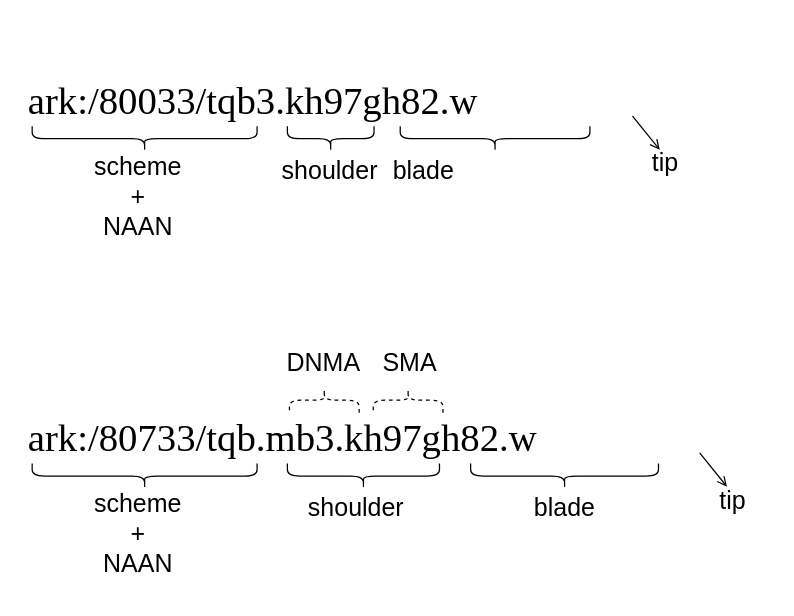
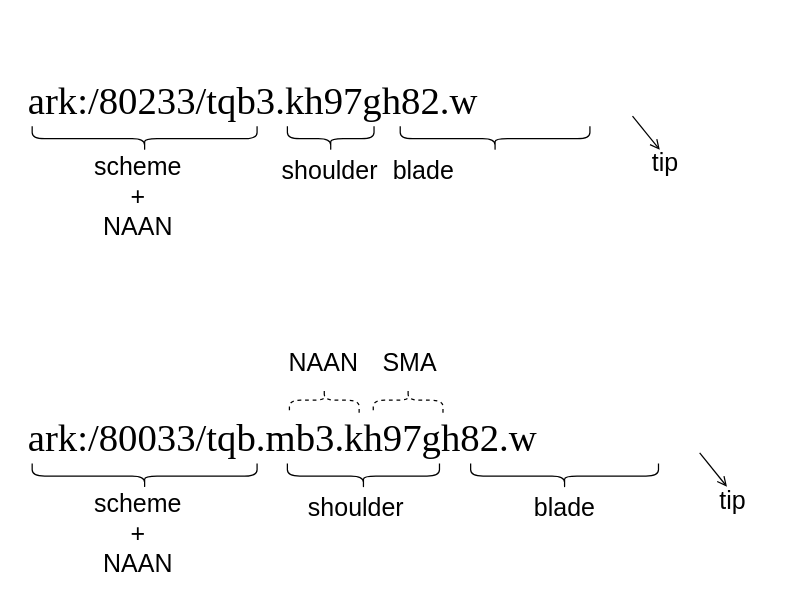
(295, 101) -> (295, 101)
(324, 362) -> (324, 362)
(302, 462) -> (302, 462)
